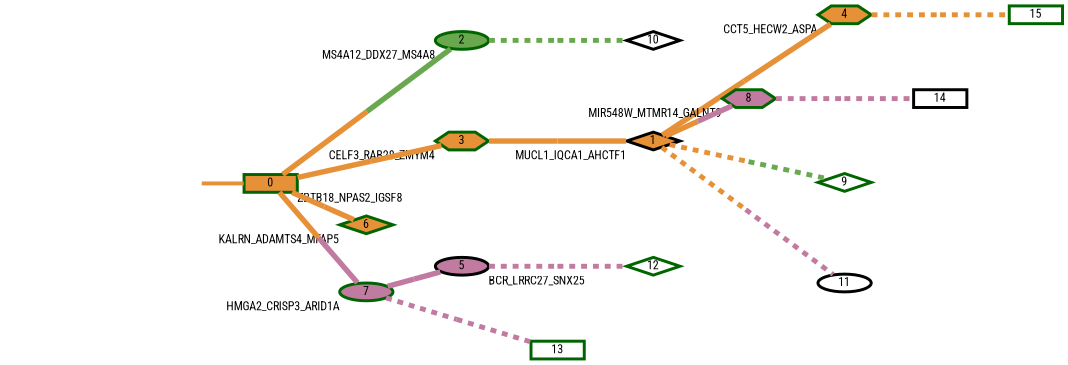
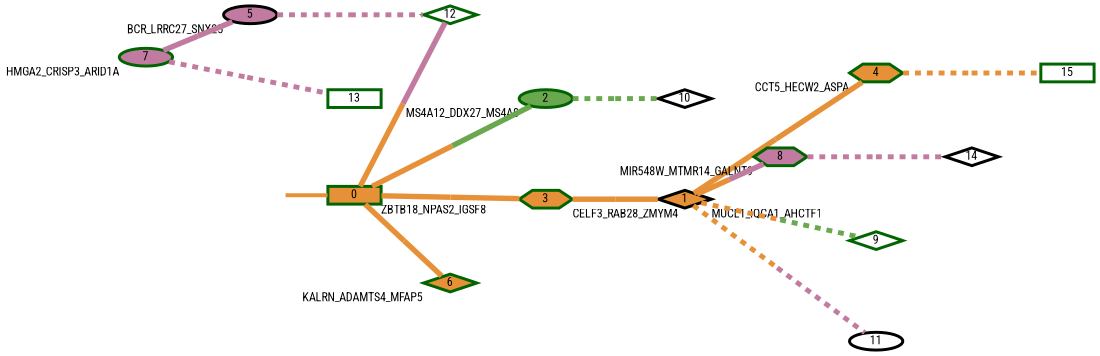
(940, 99) -> (972, 157)
(318, 238) -> (403, 104)
